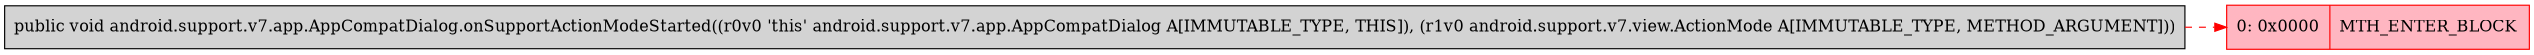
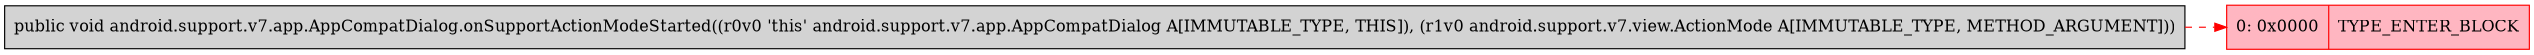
(2428, 27) -> (2429, 27)
